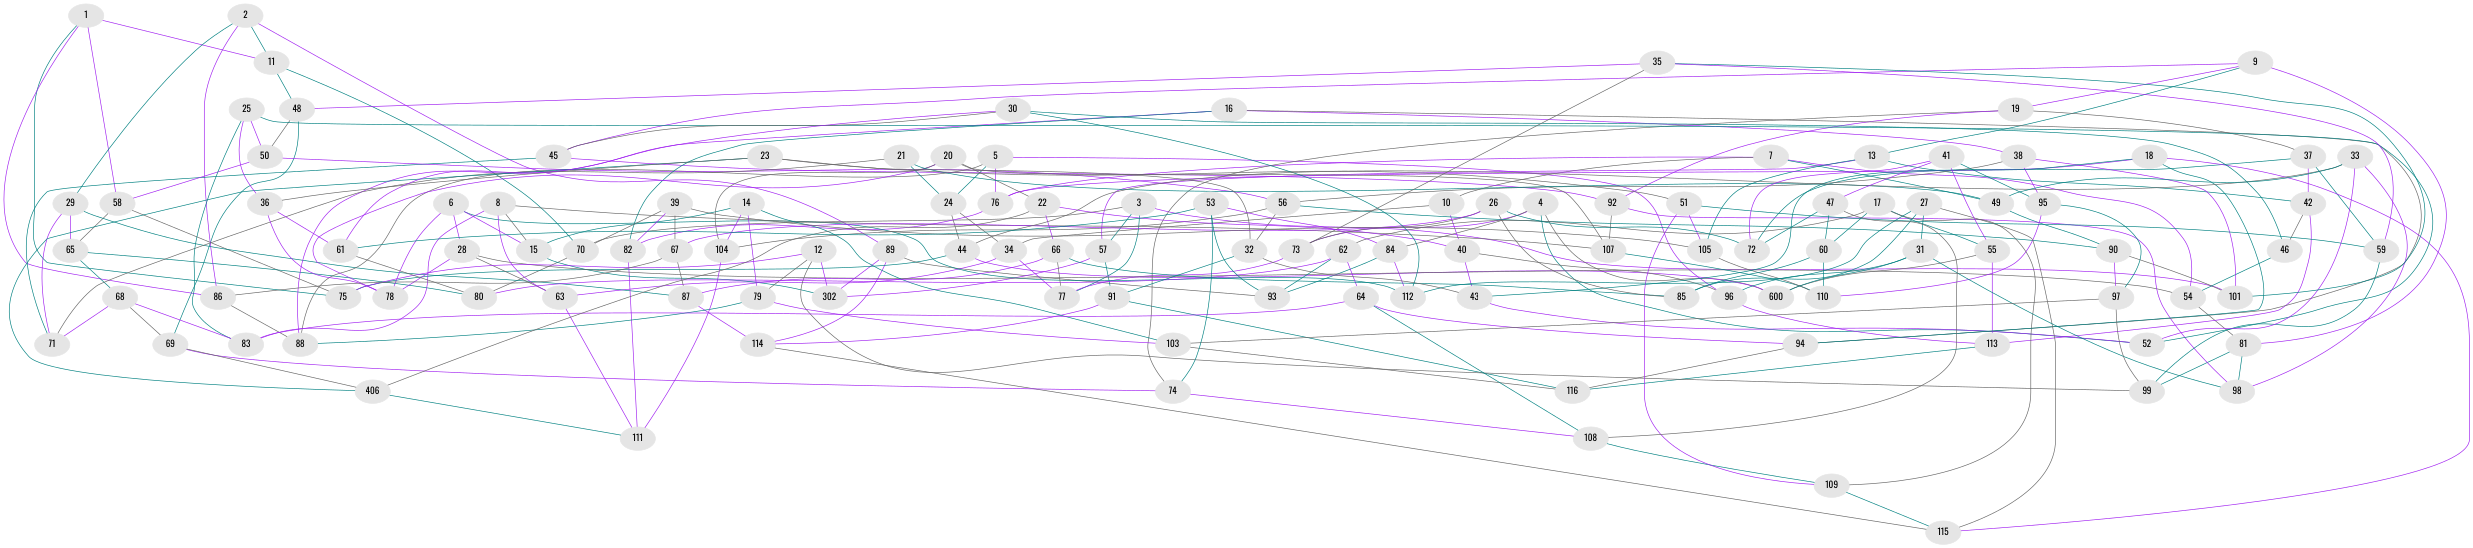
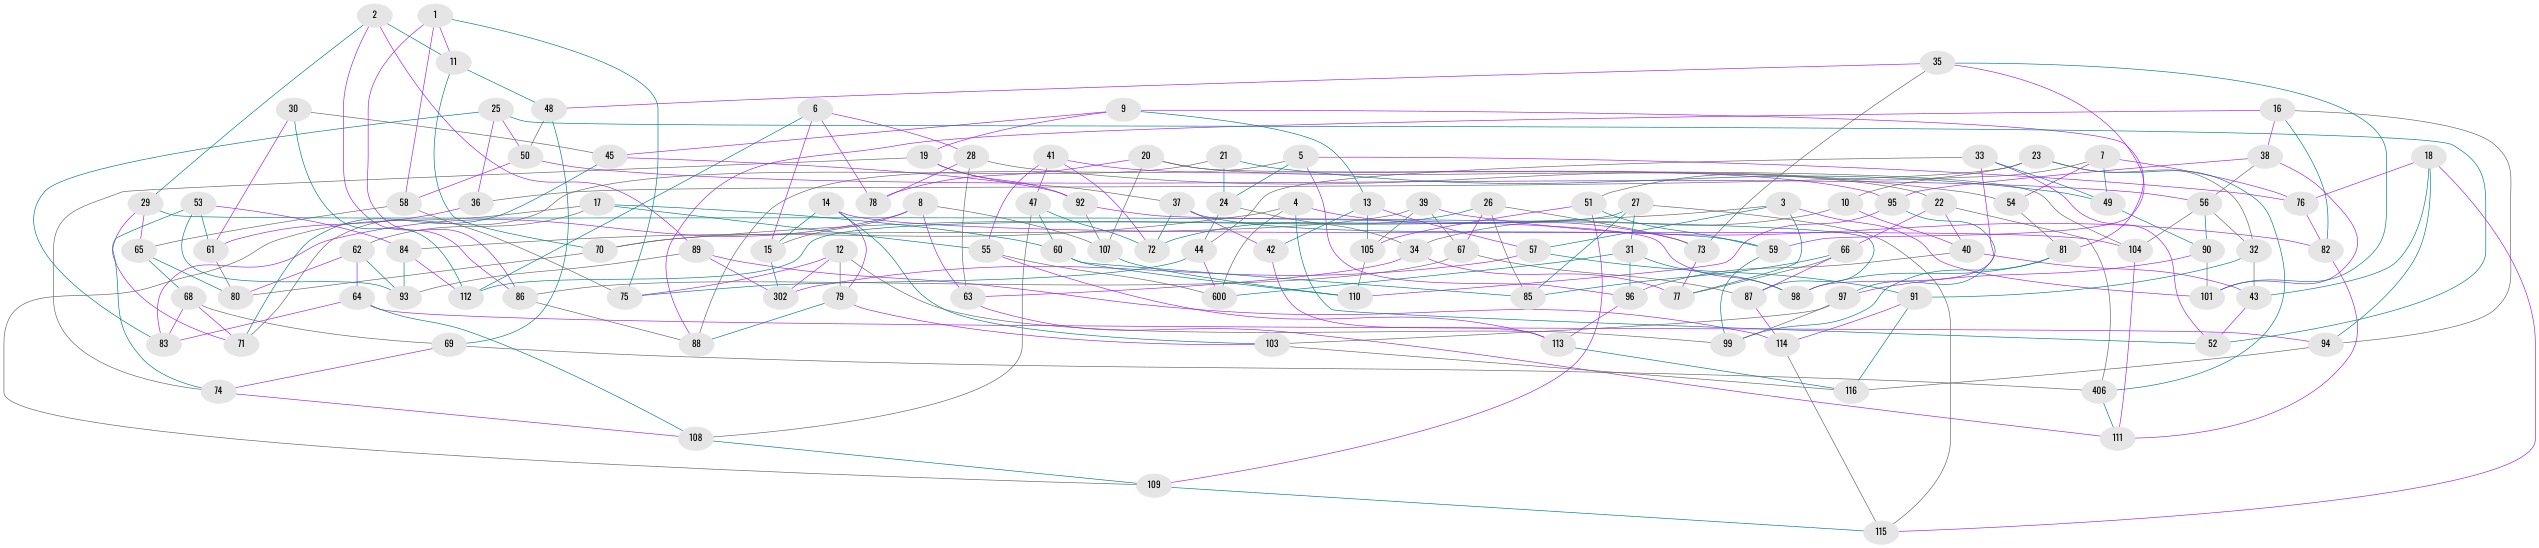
(2003, 184) -> (1474, 172)
(2285, 251) -> none
(287, 253) -> none
